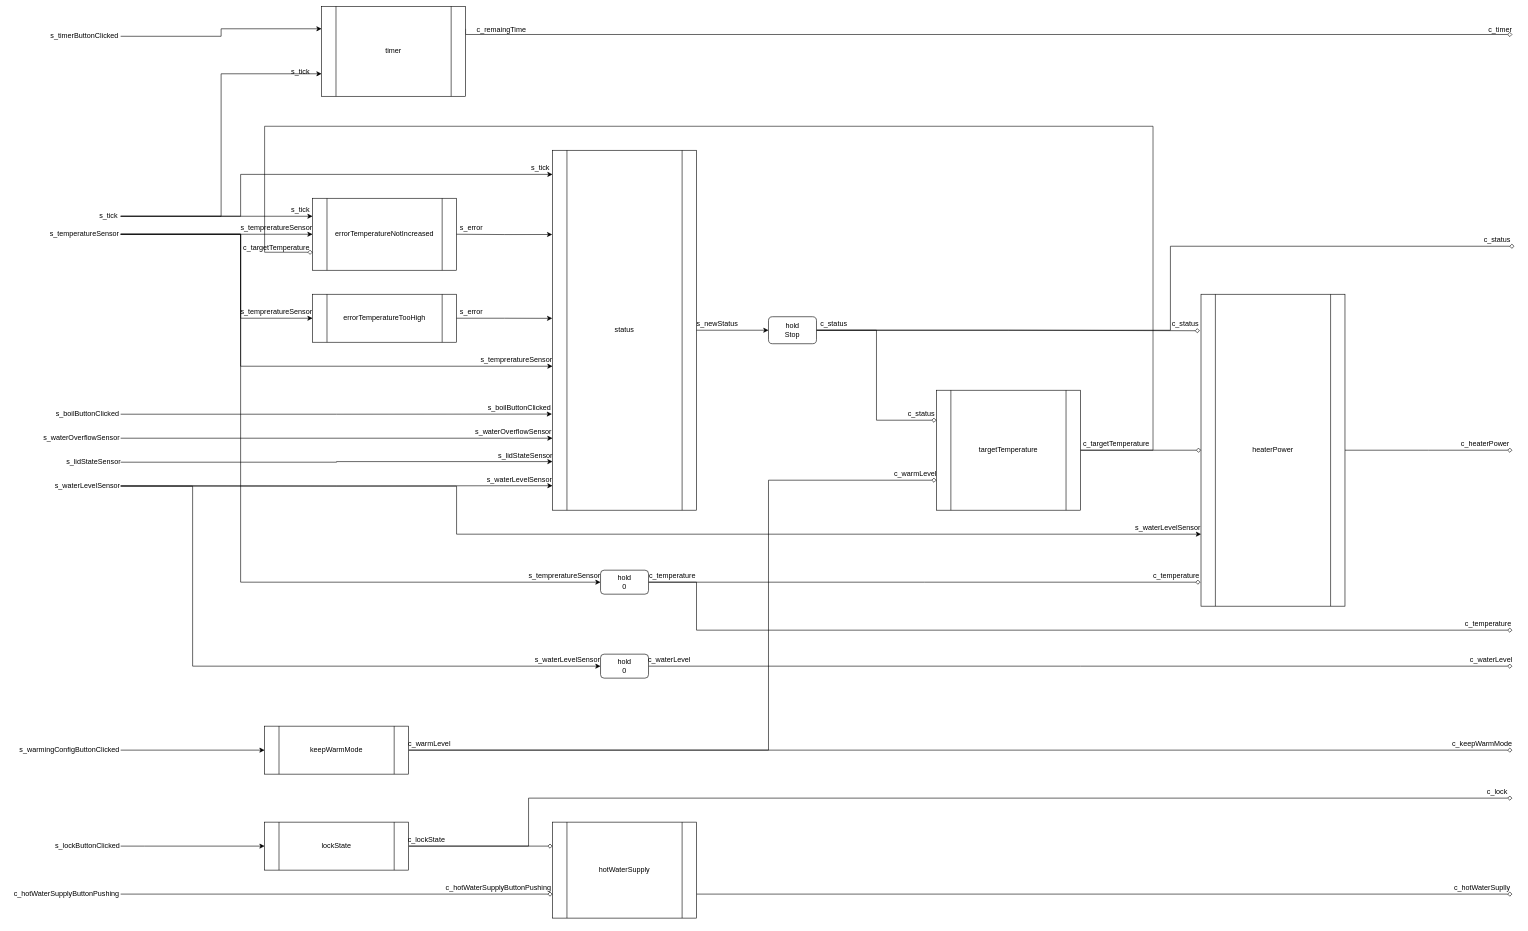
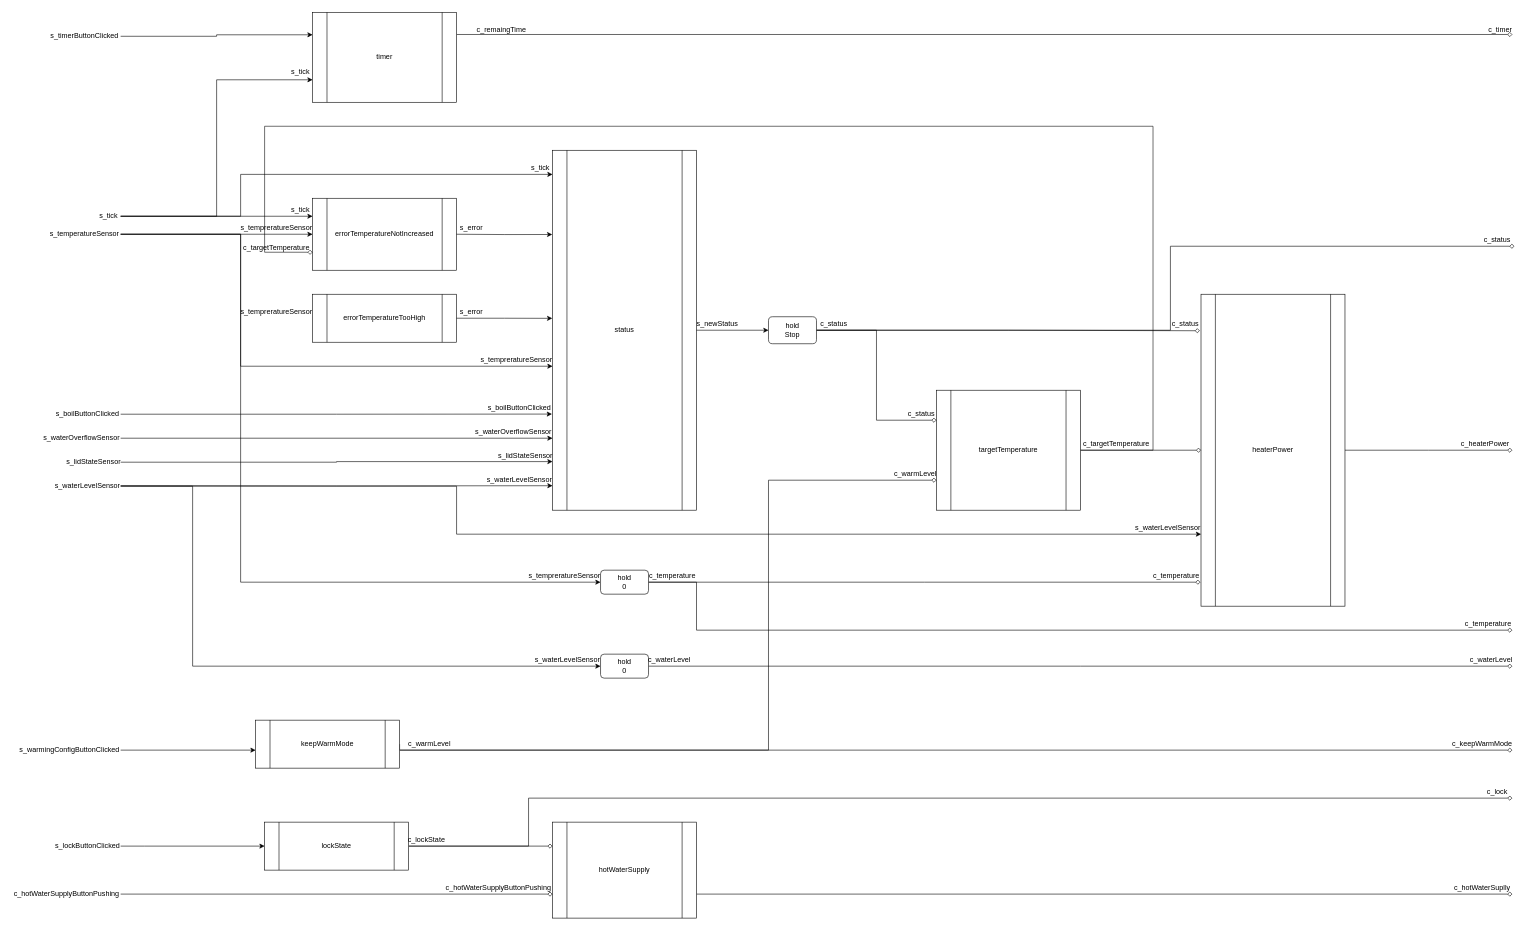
(393, 51) -> (384, 57)
(307, 318) -> none
(336, 750) -> (327, 744)
